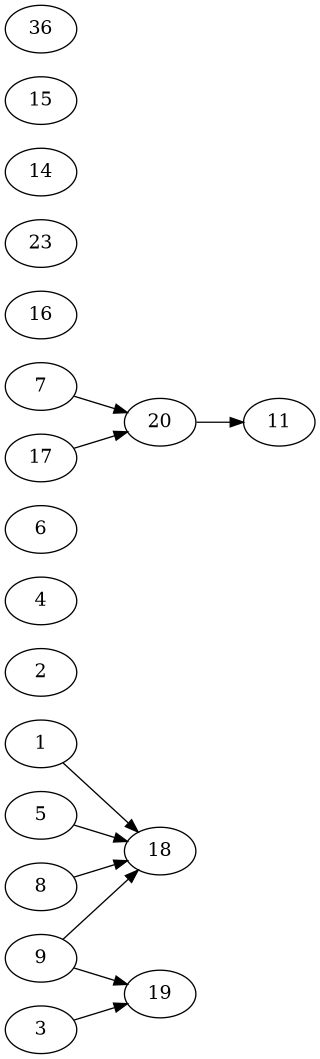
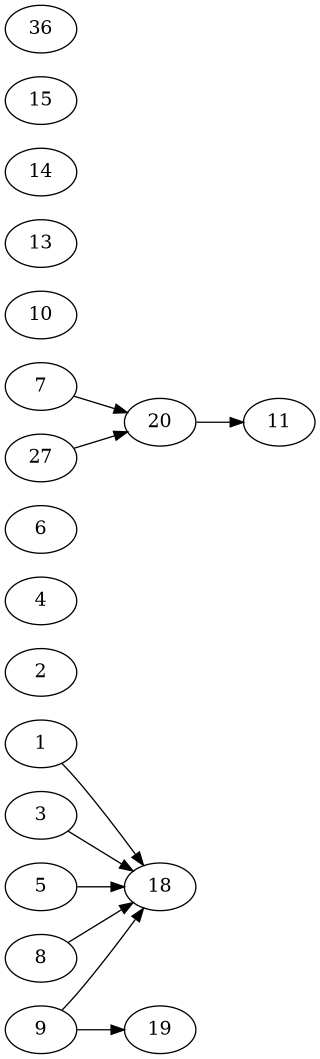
(41, 244) -> (41, 244)
(41, 315) -> (41, 315)
(41, 458) -> (41, 458)
(94, 1014) -> (95, 848)
